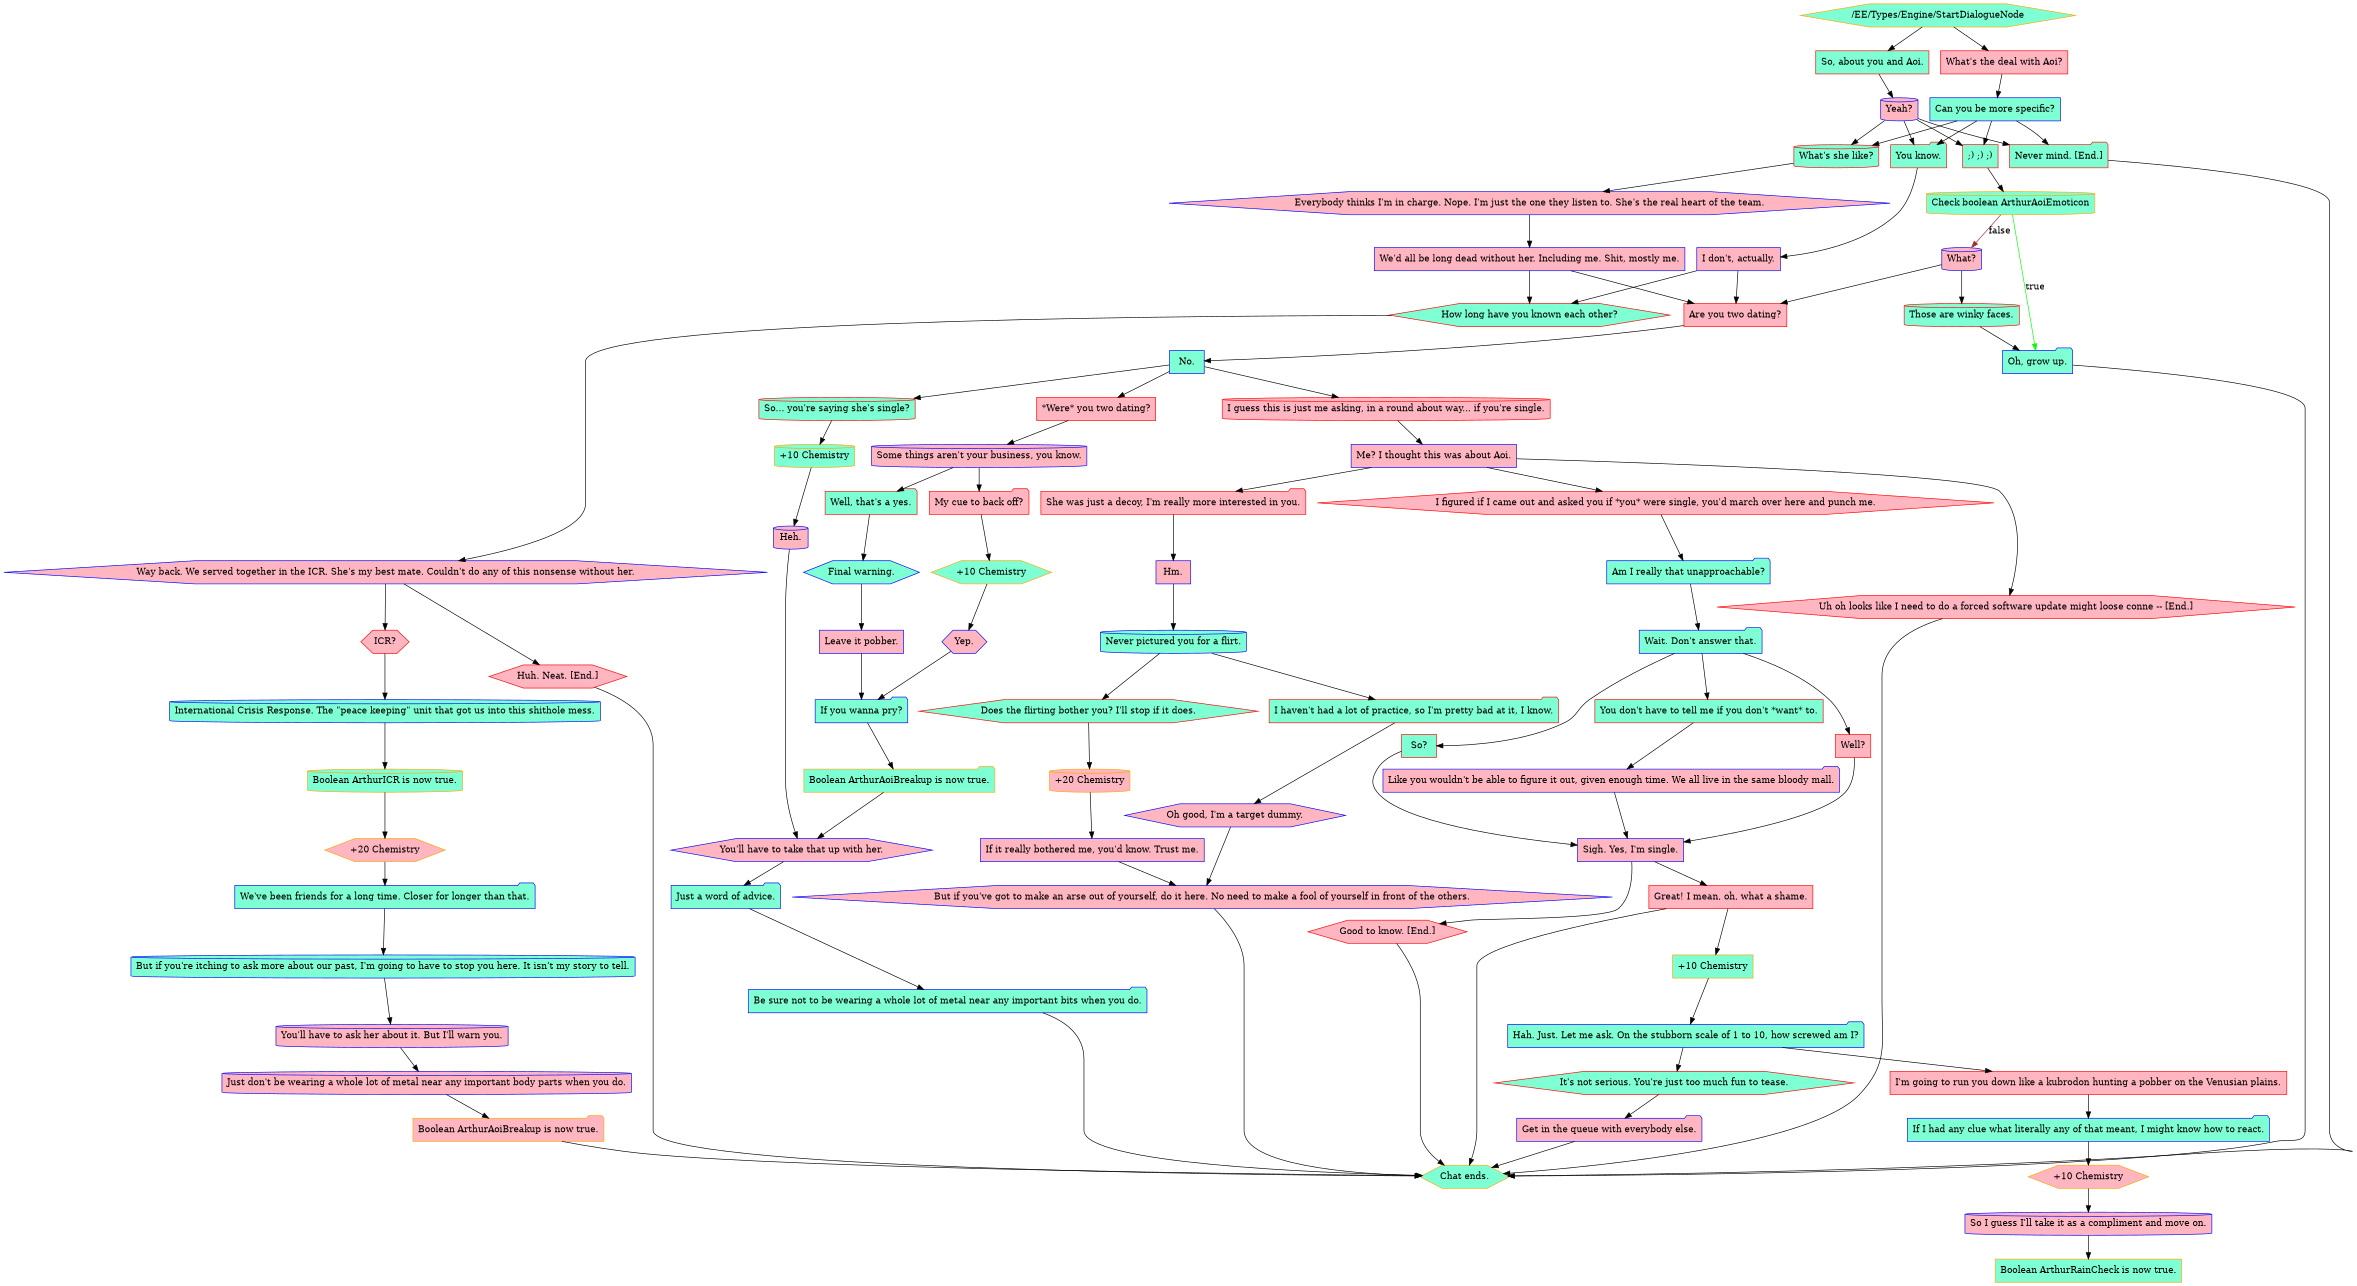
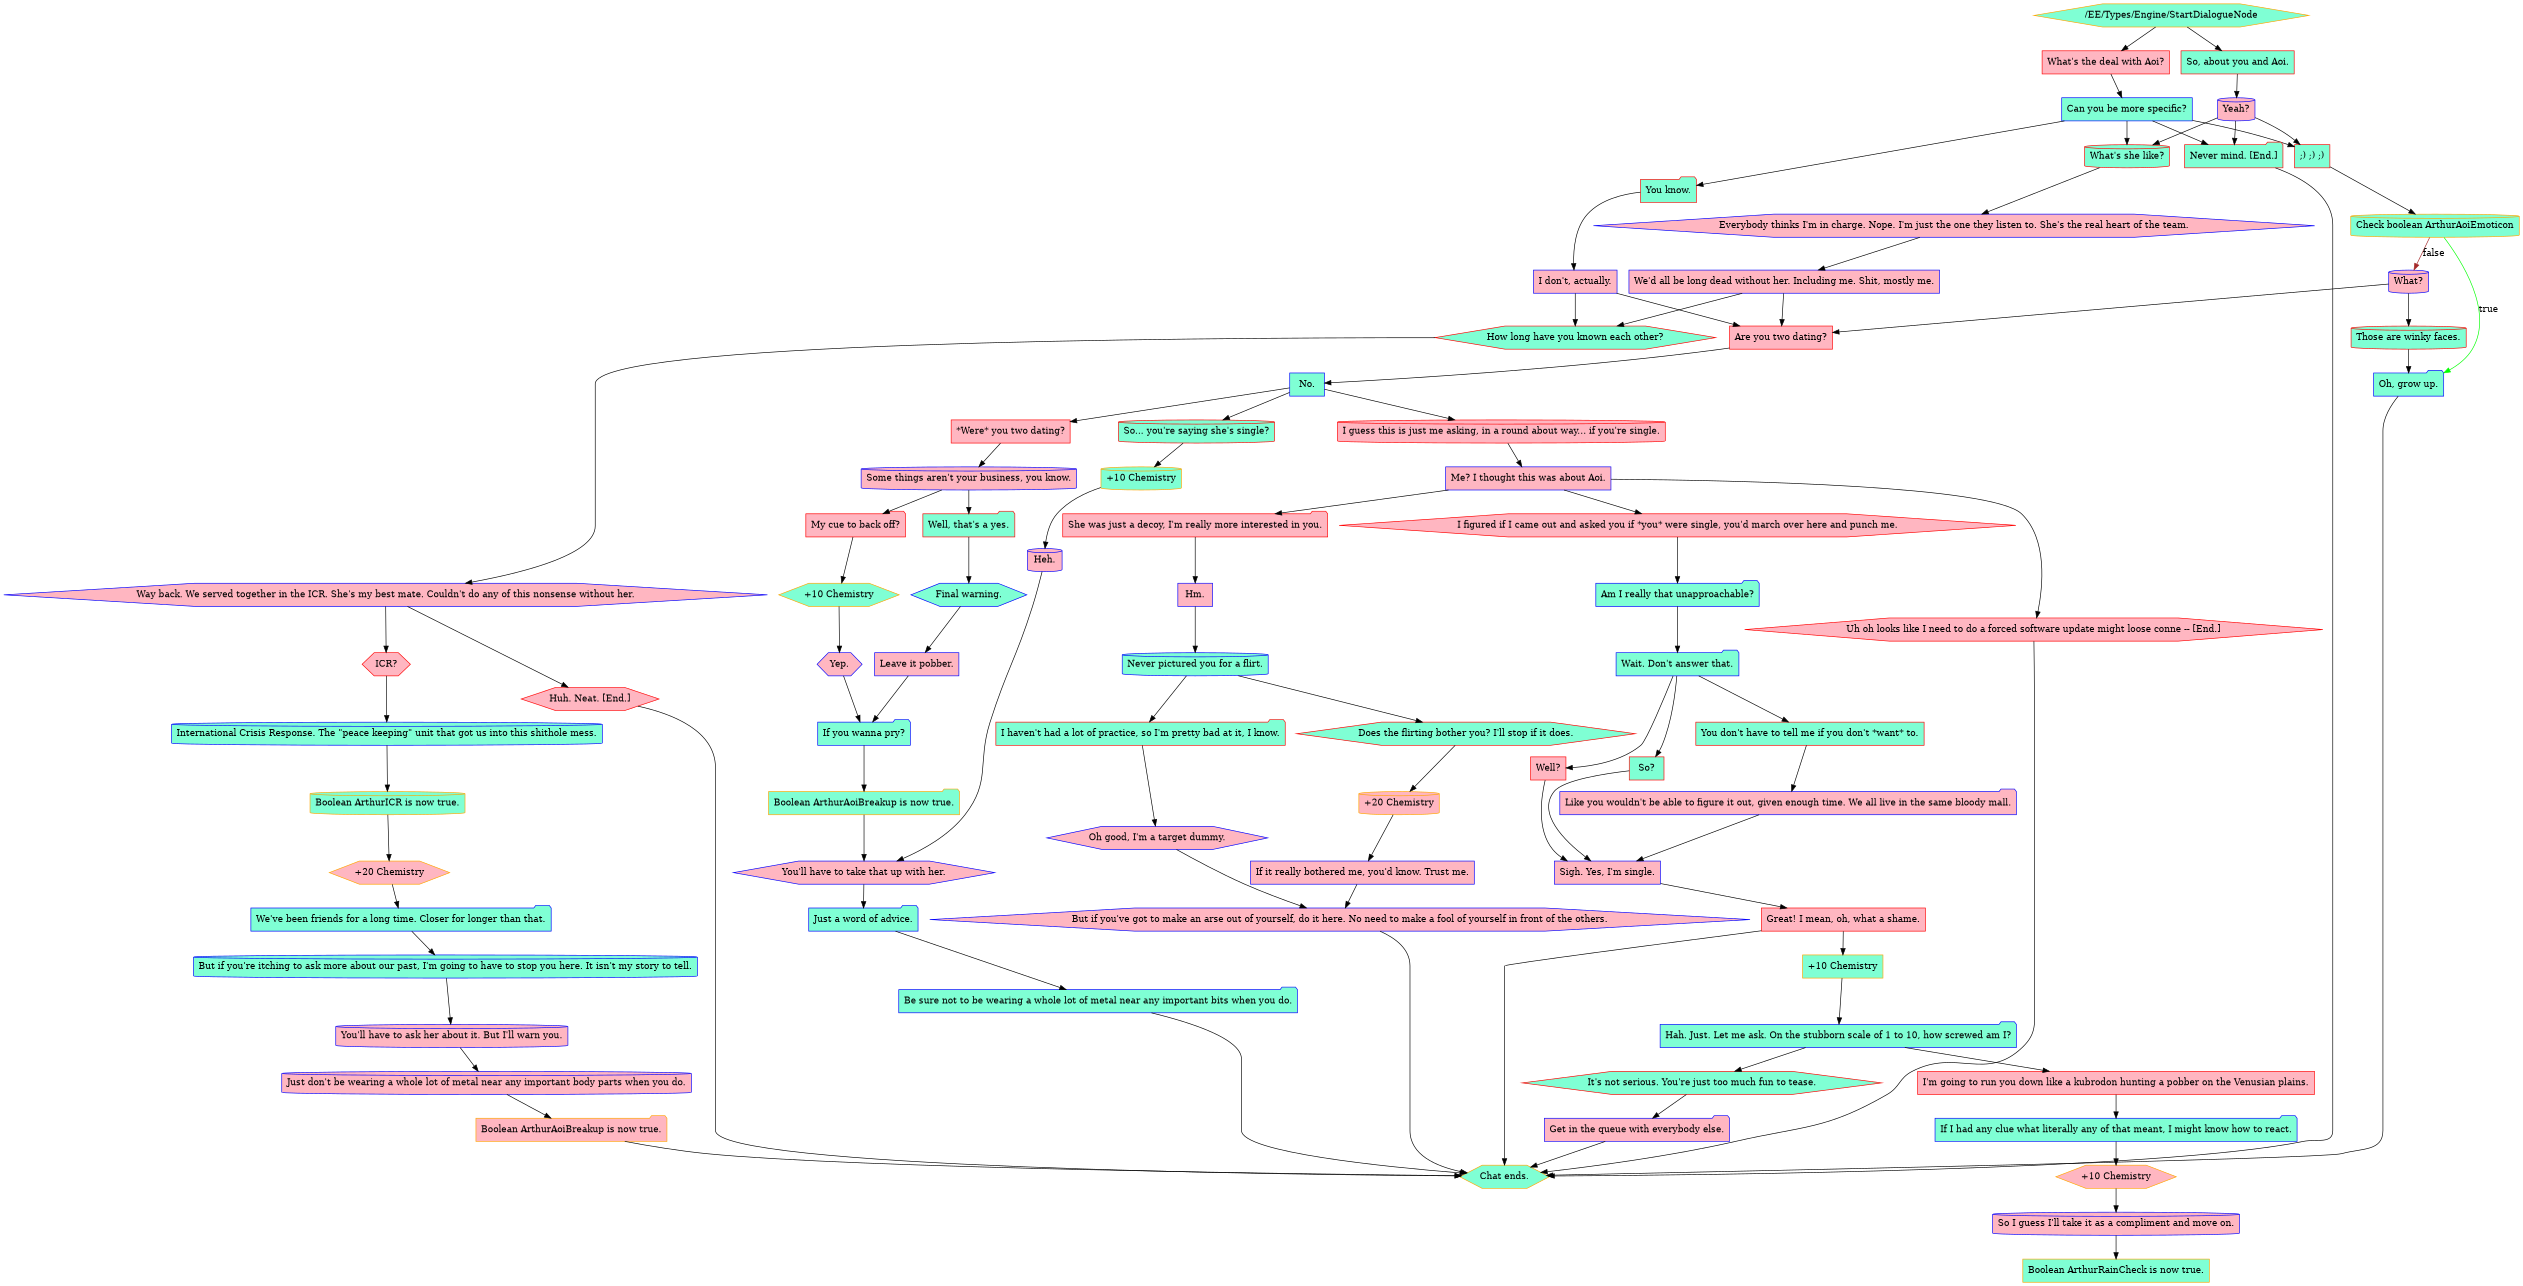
(1908, 130) -> none
(1387, 932) -> none
